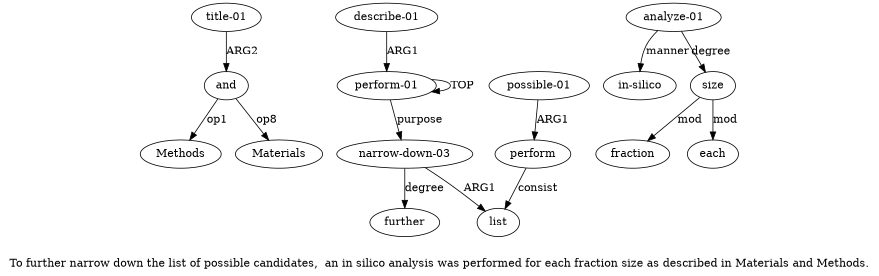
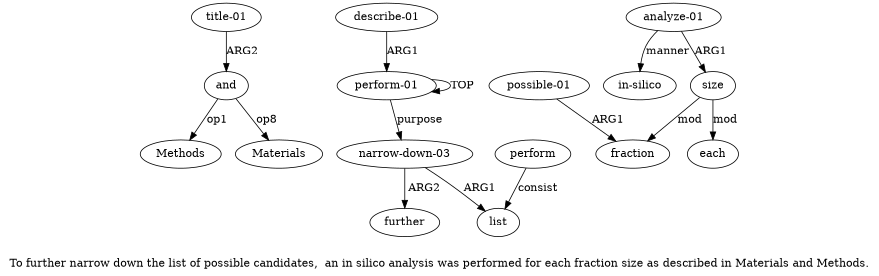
(711, 51) -> (711, 51)
(536, 116) -> (583, 118)
(424, 188) -> (424, 188)
